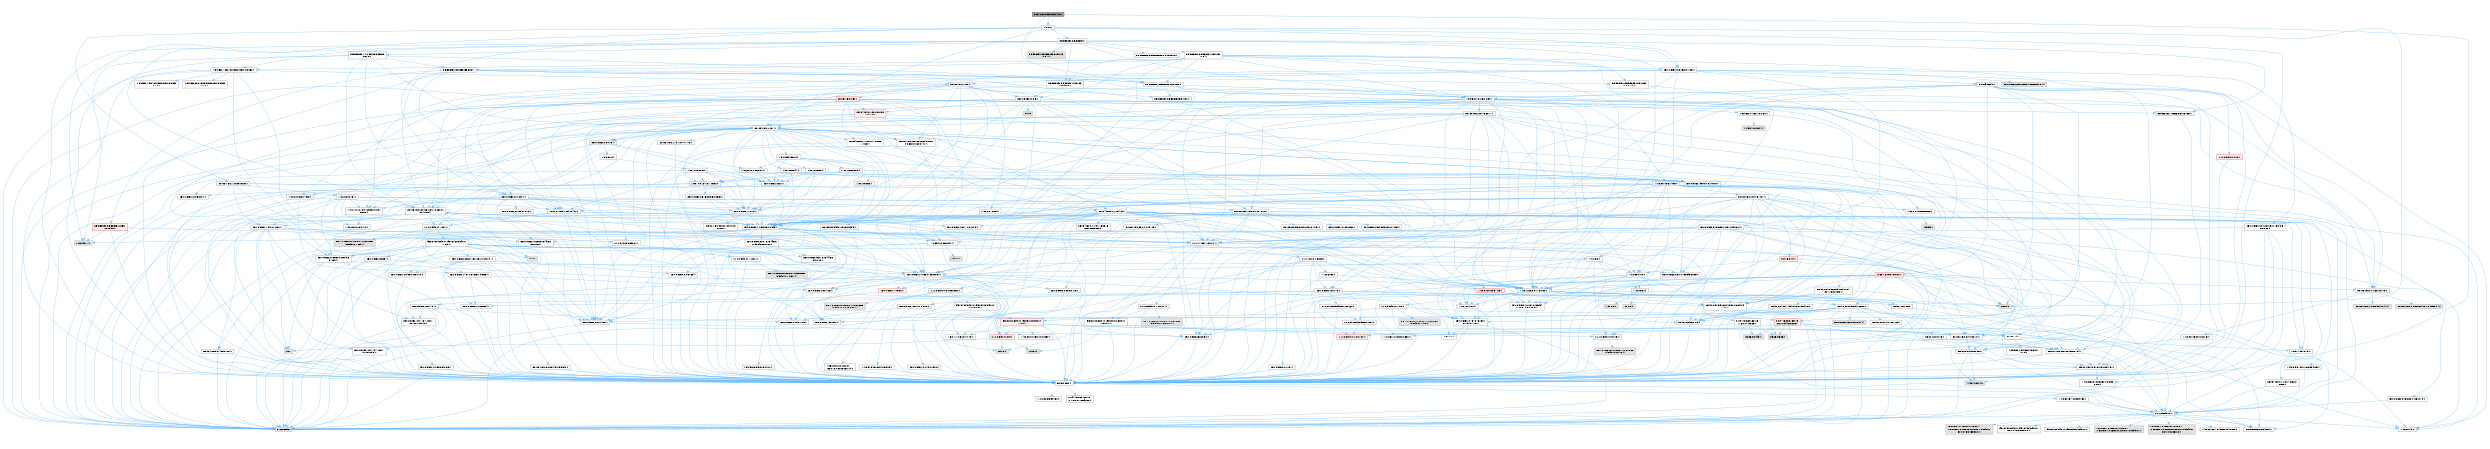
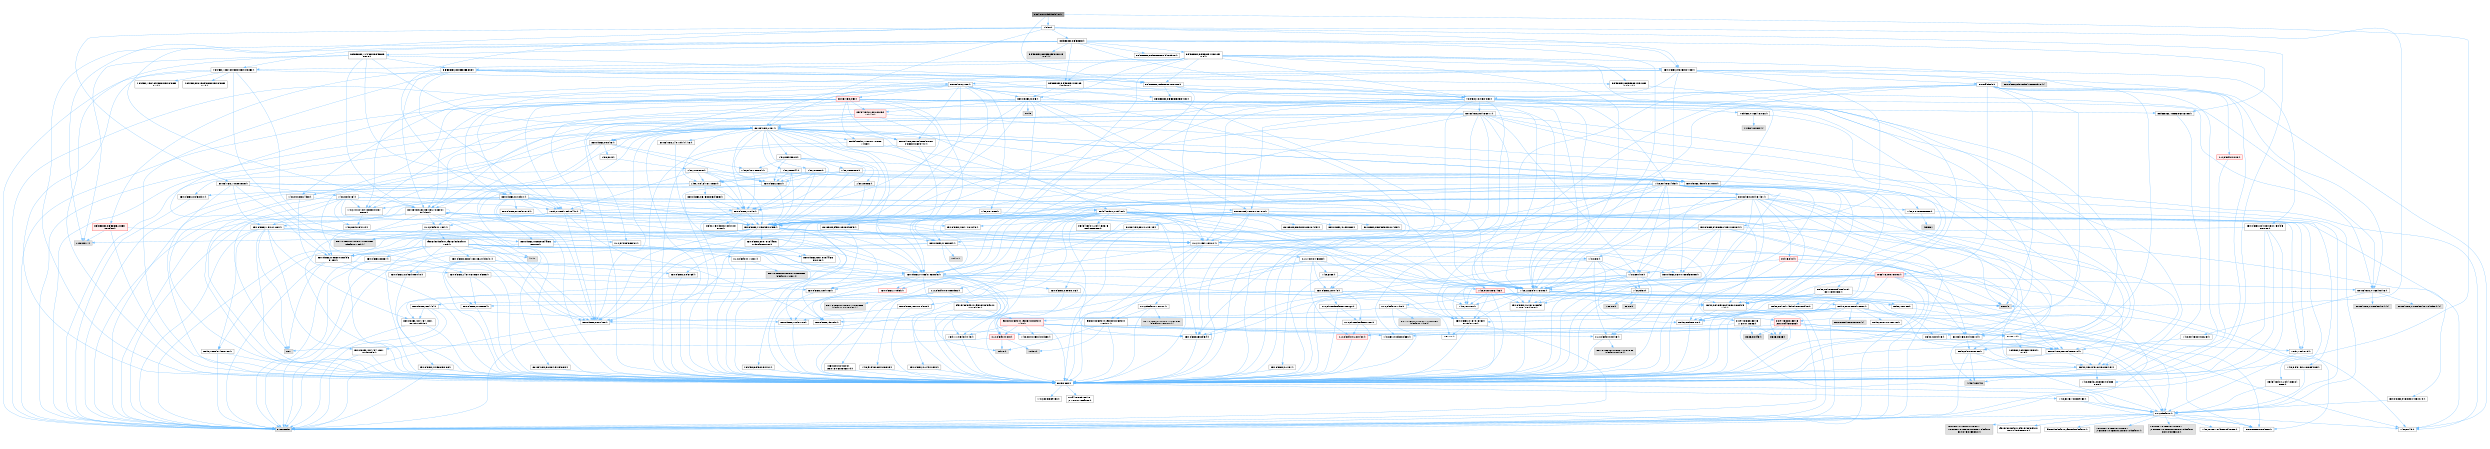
(763, 176) -> none
(943, 243) -> (943, 243)
none -> (1211, 330)
